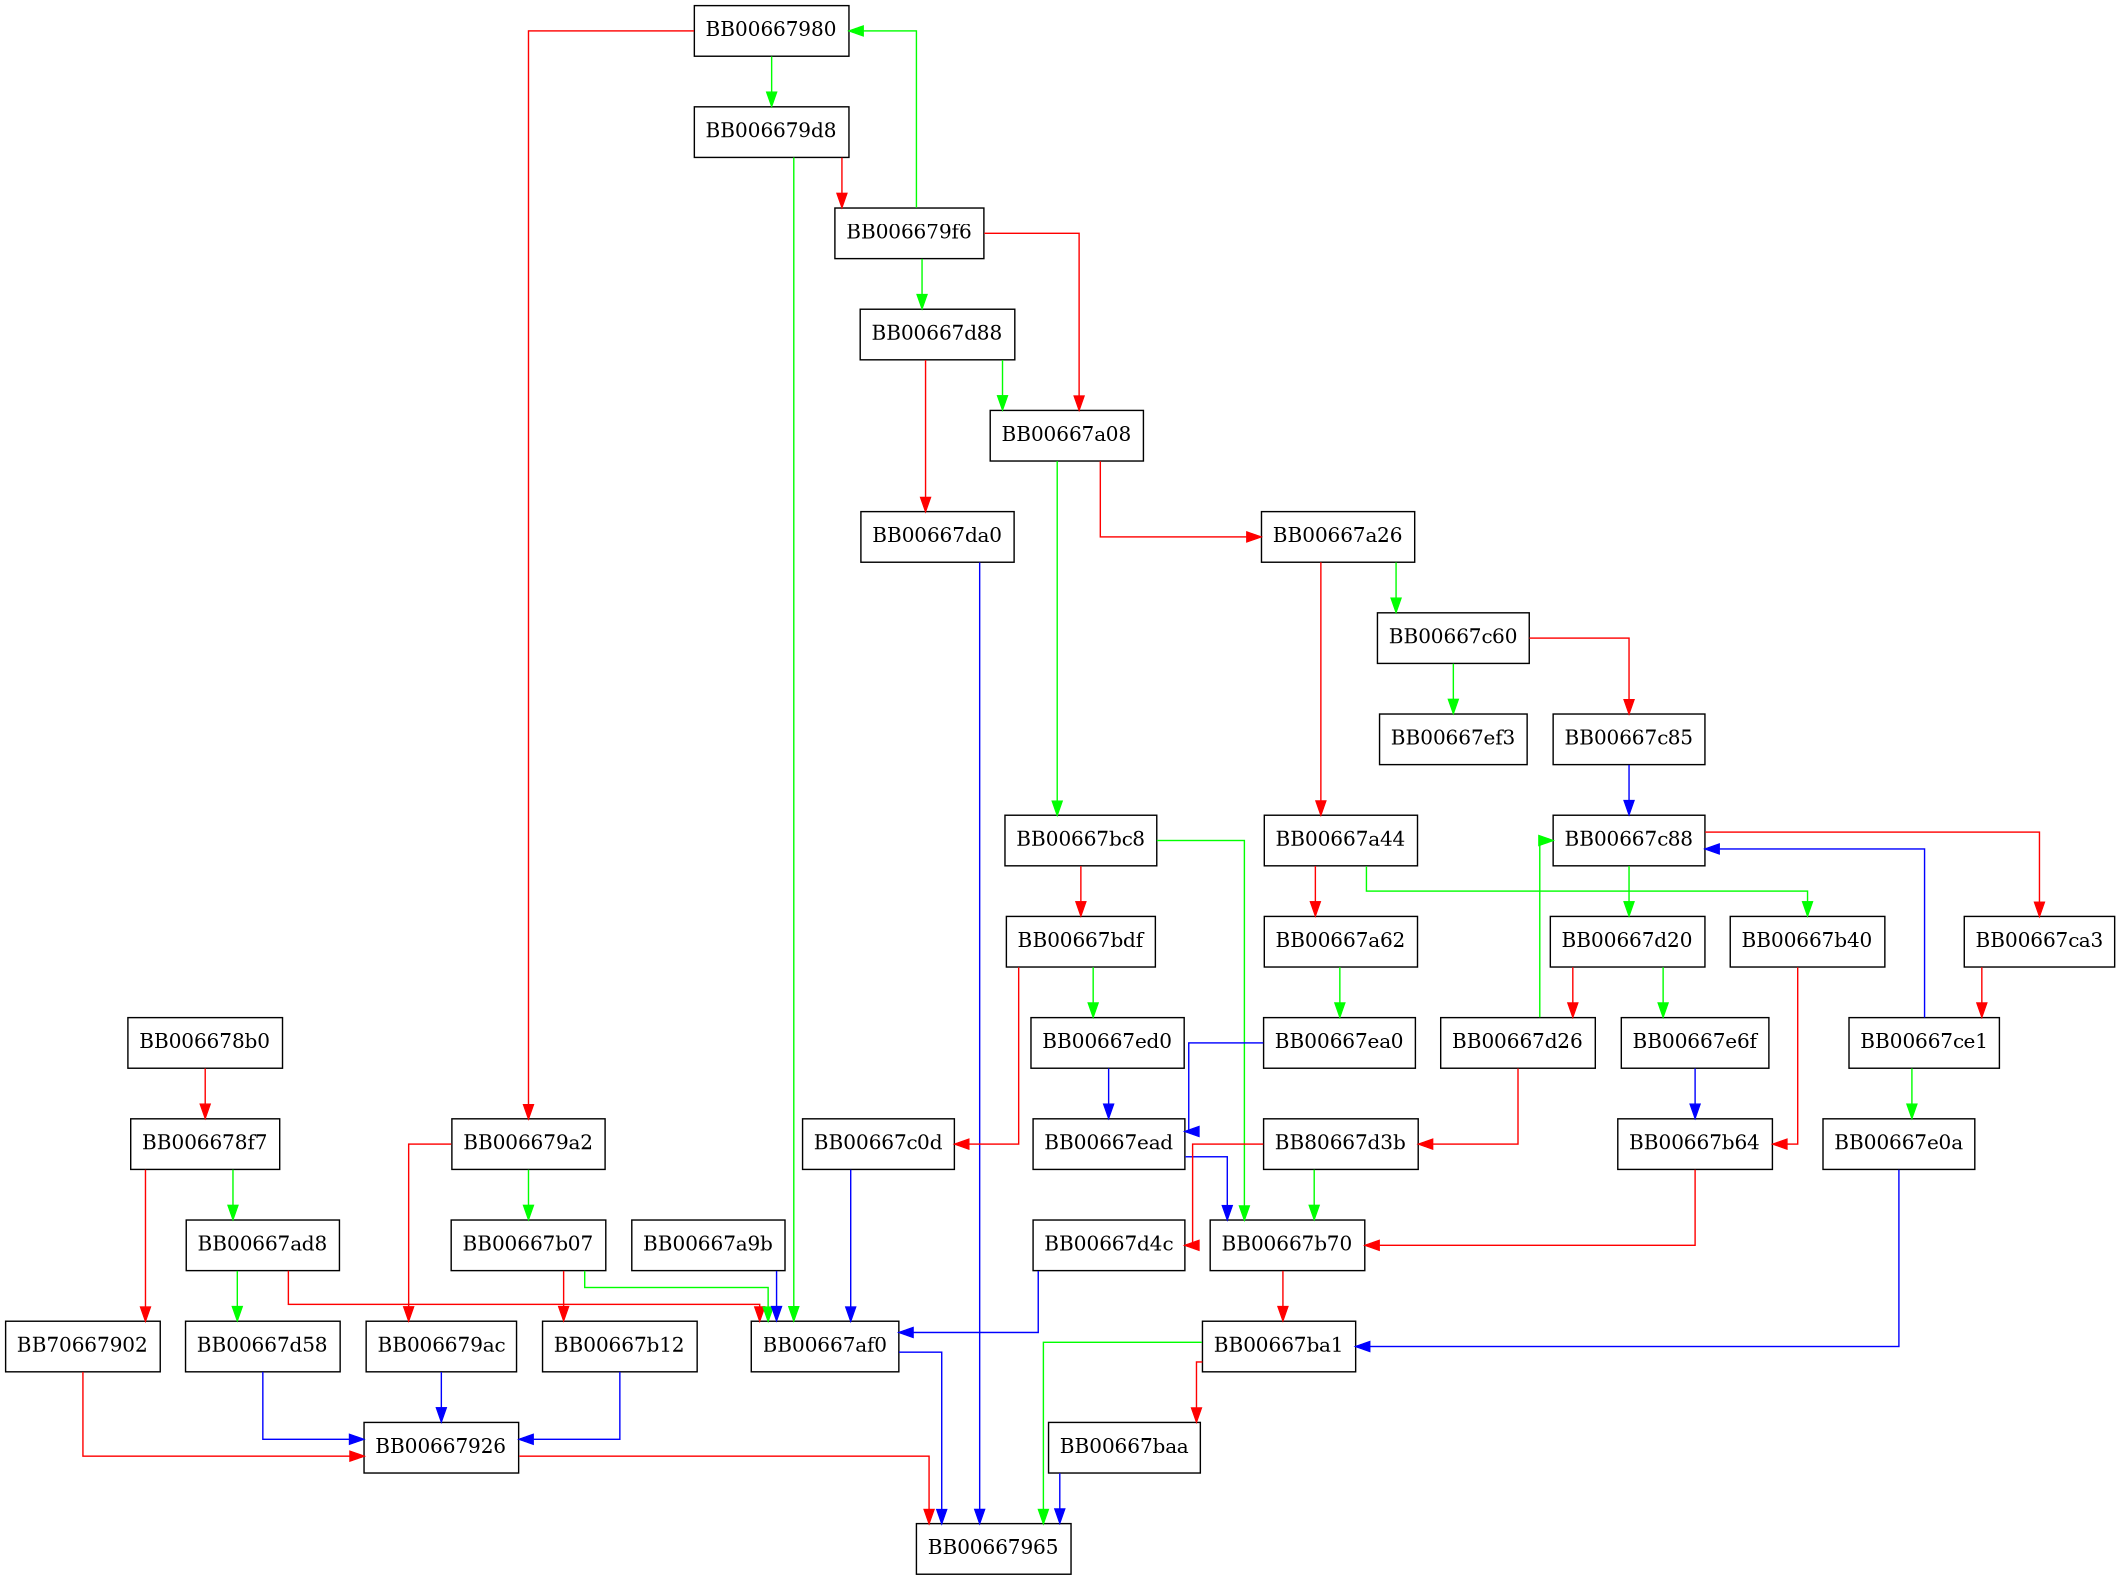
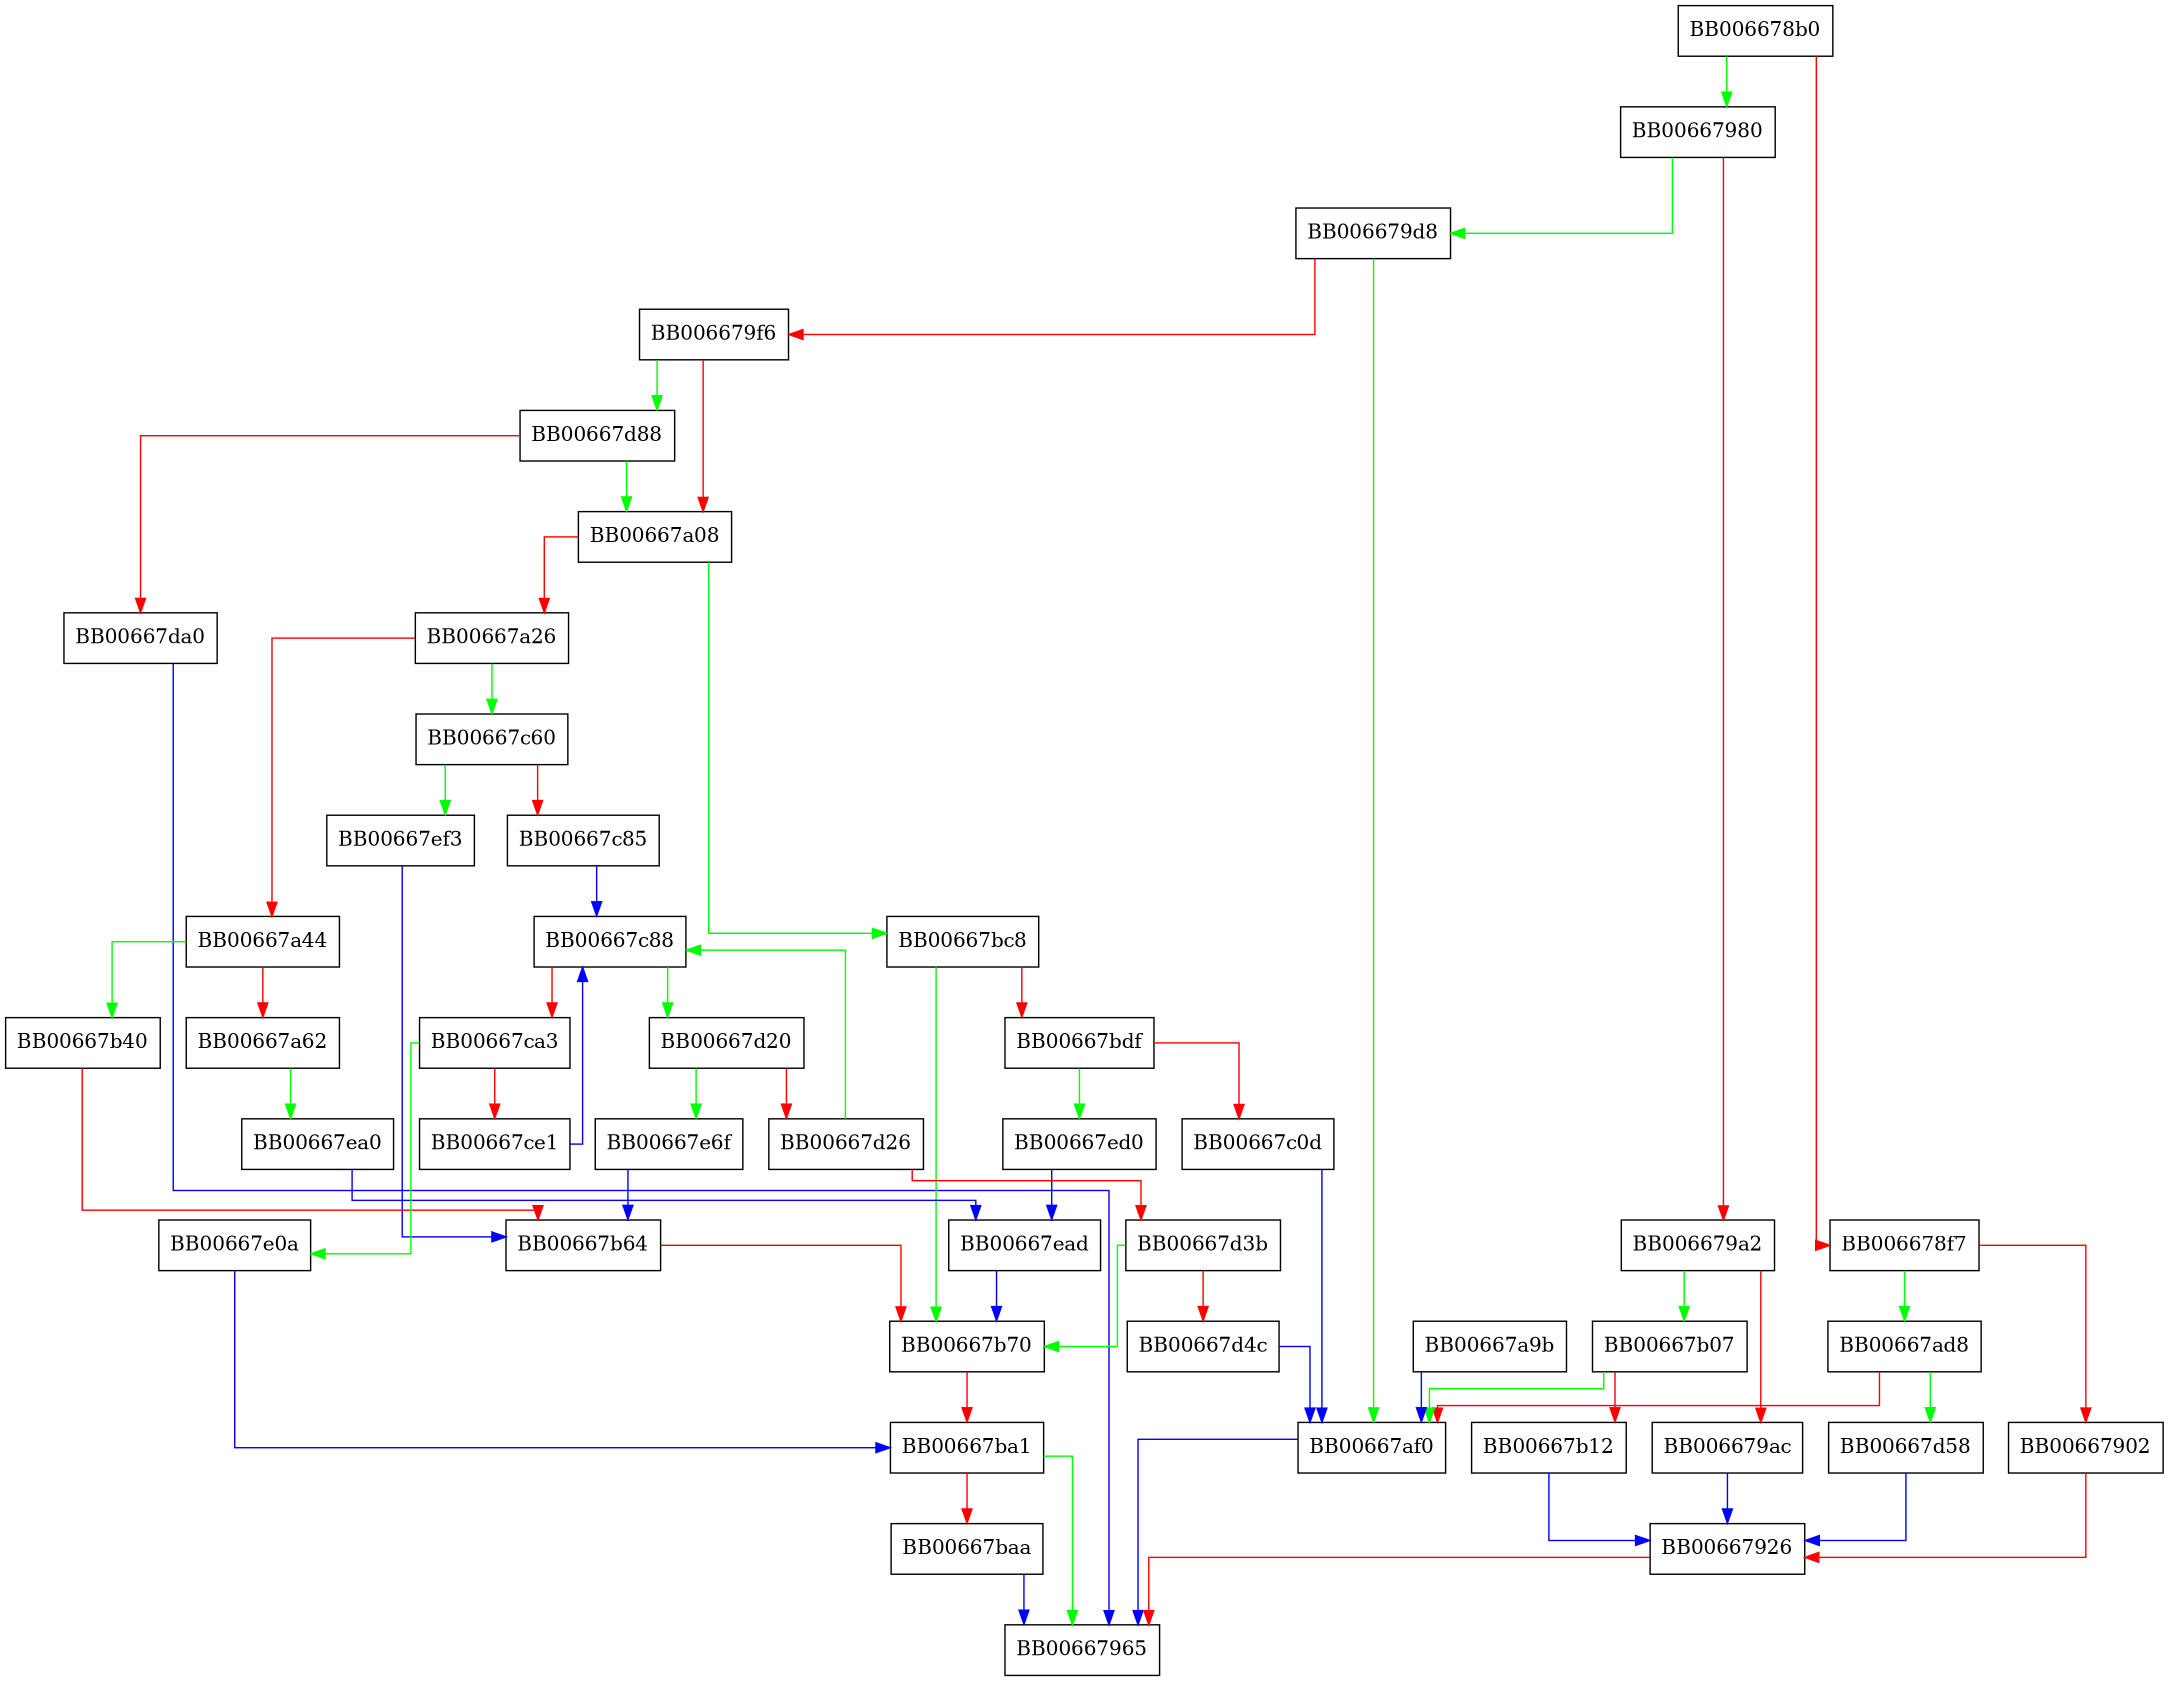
(916, 93) -> (1727, 74)
(1912, 1086) -> (411, 1179)
none -> (402, 1096)
(1341, 1144) -> (1203, 1245)
(83, 1347) -> (2086, 1448)
